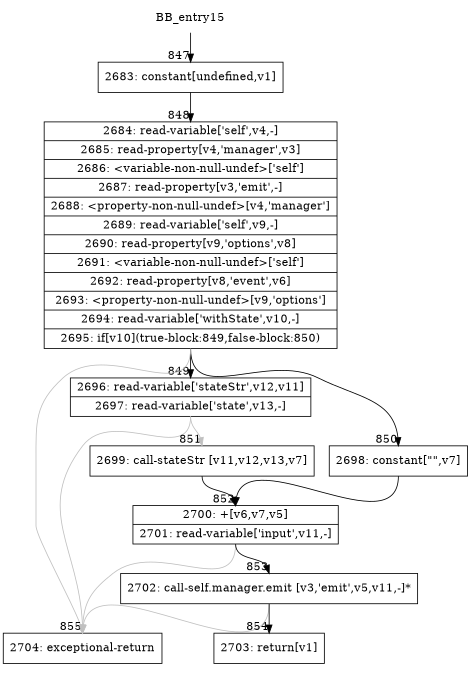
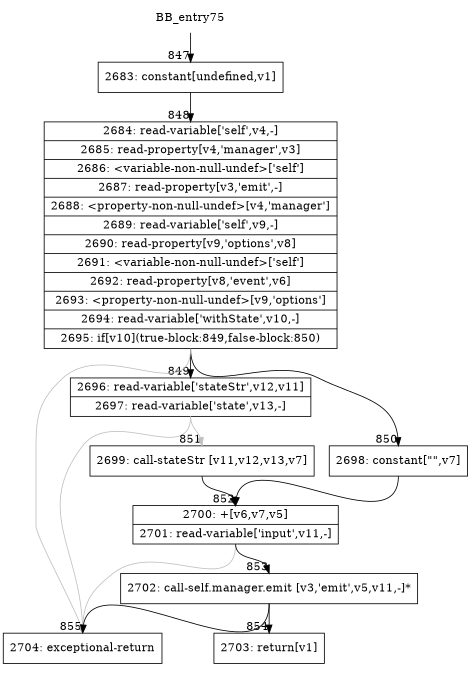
(191, 18) -> (191, 18)
(180, 620) -> (180, 620)
